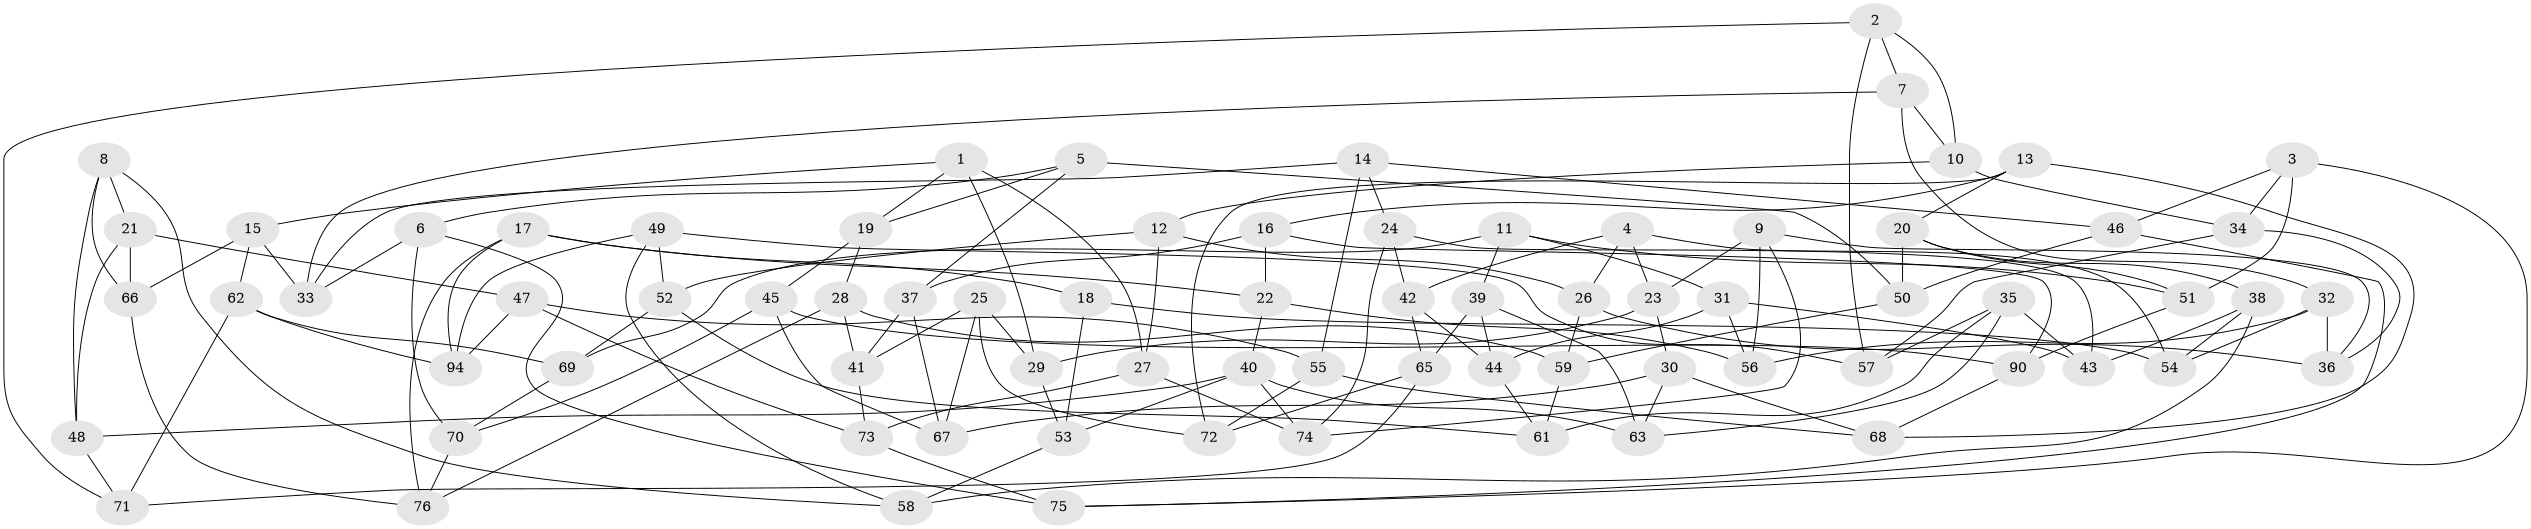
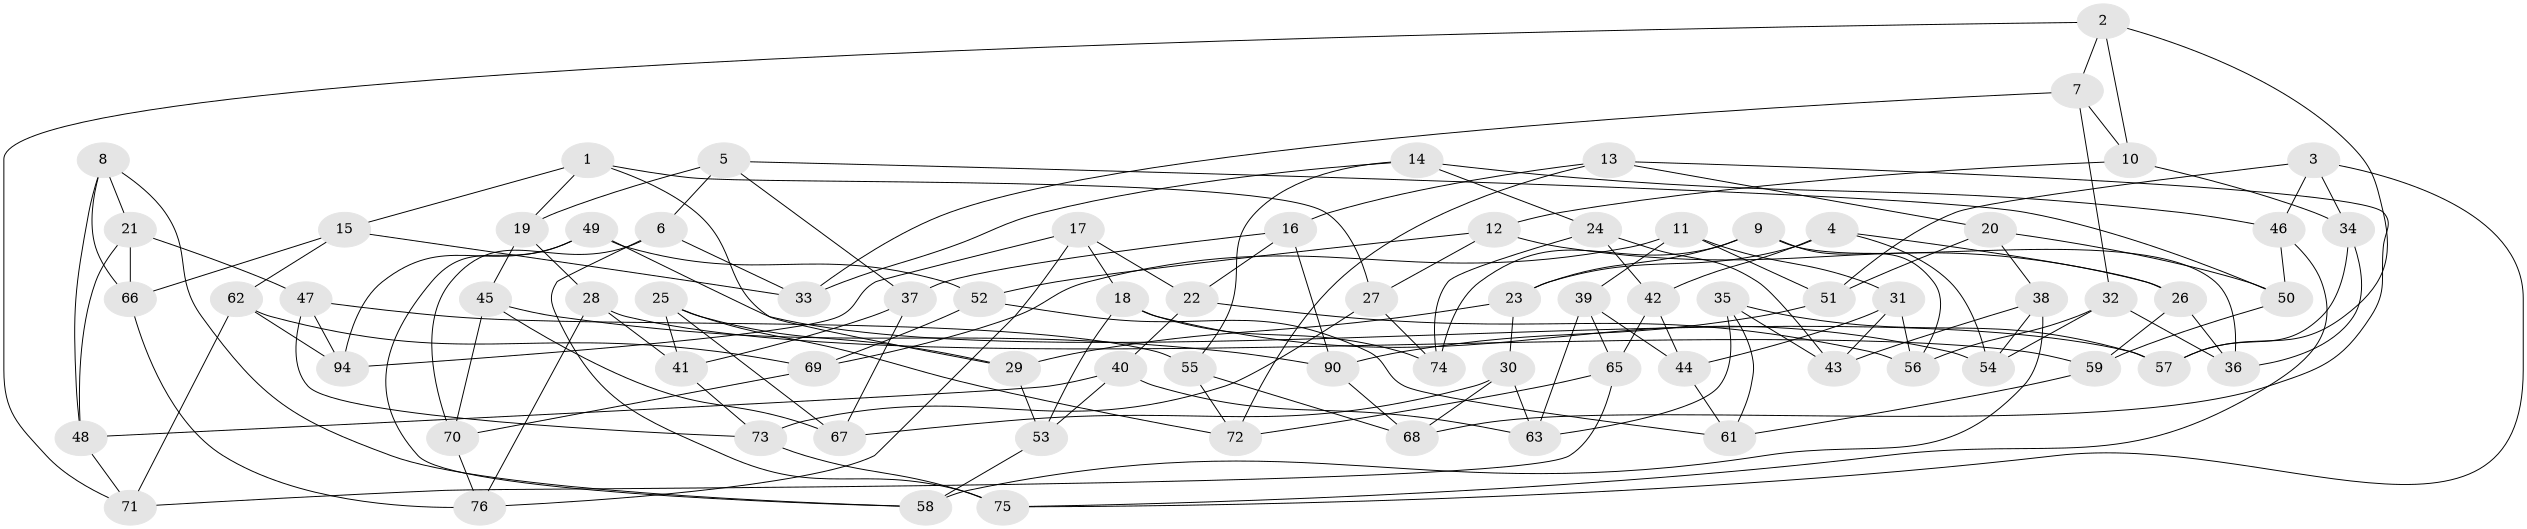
(1277, 404) -> (1280, 335)
